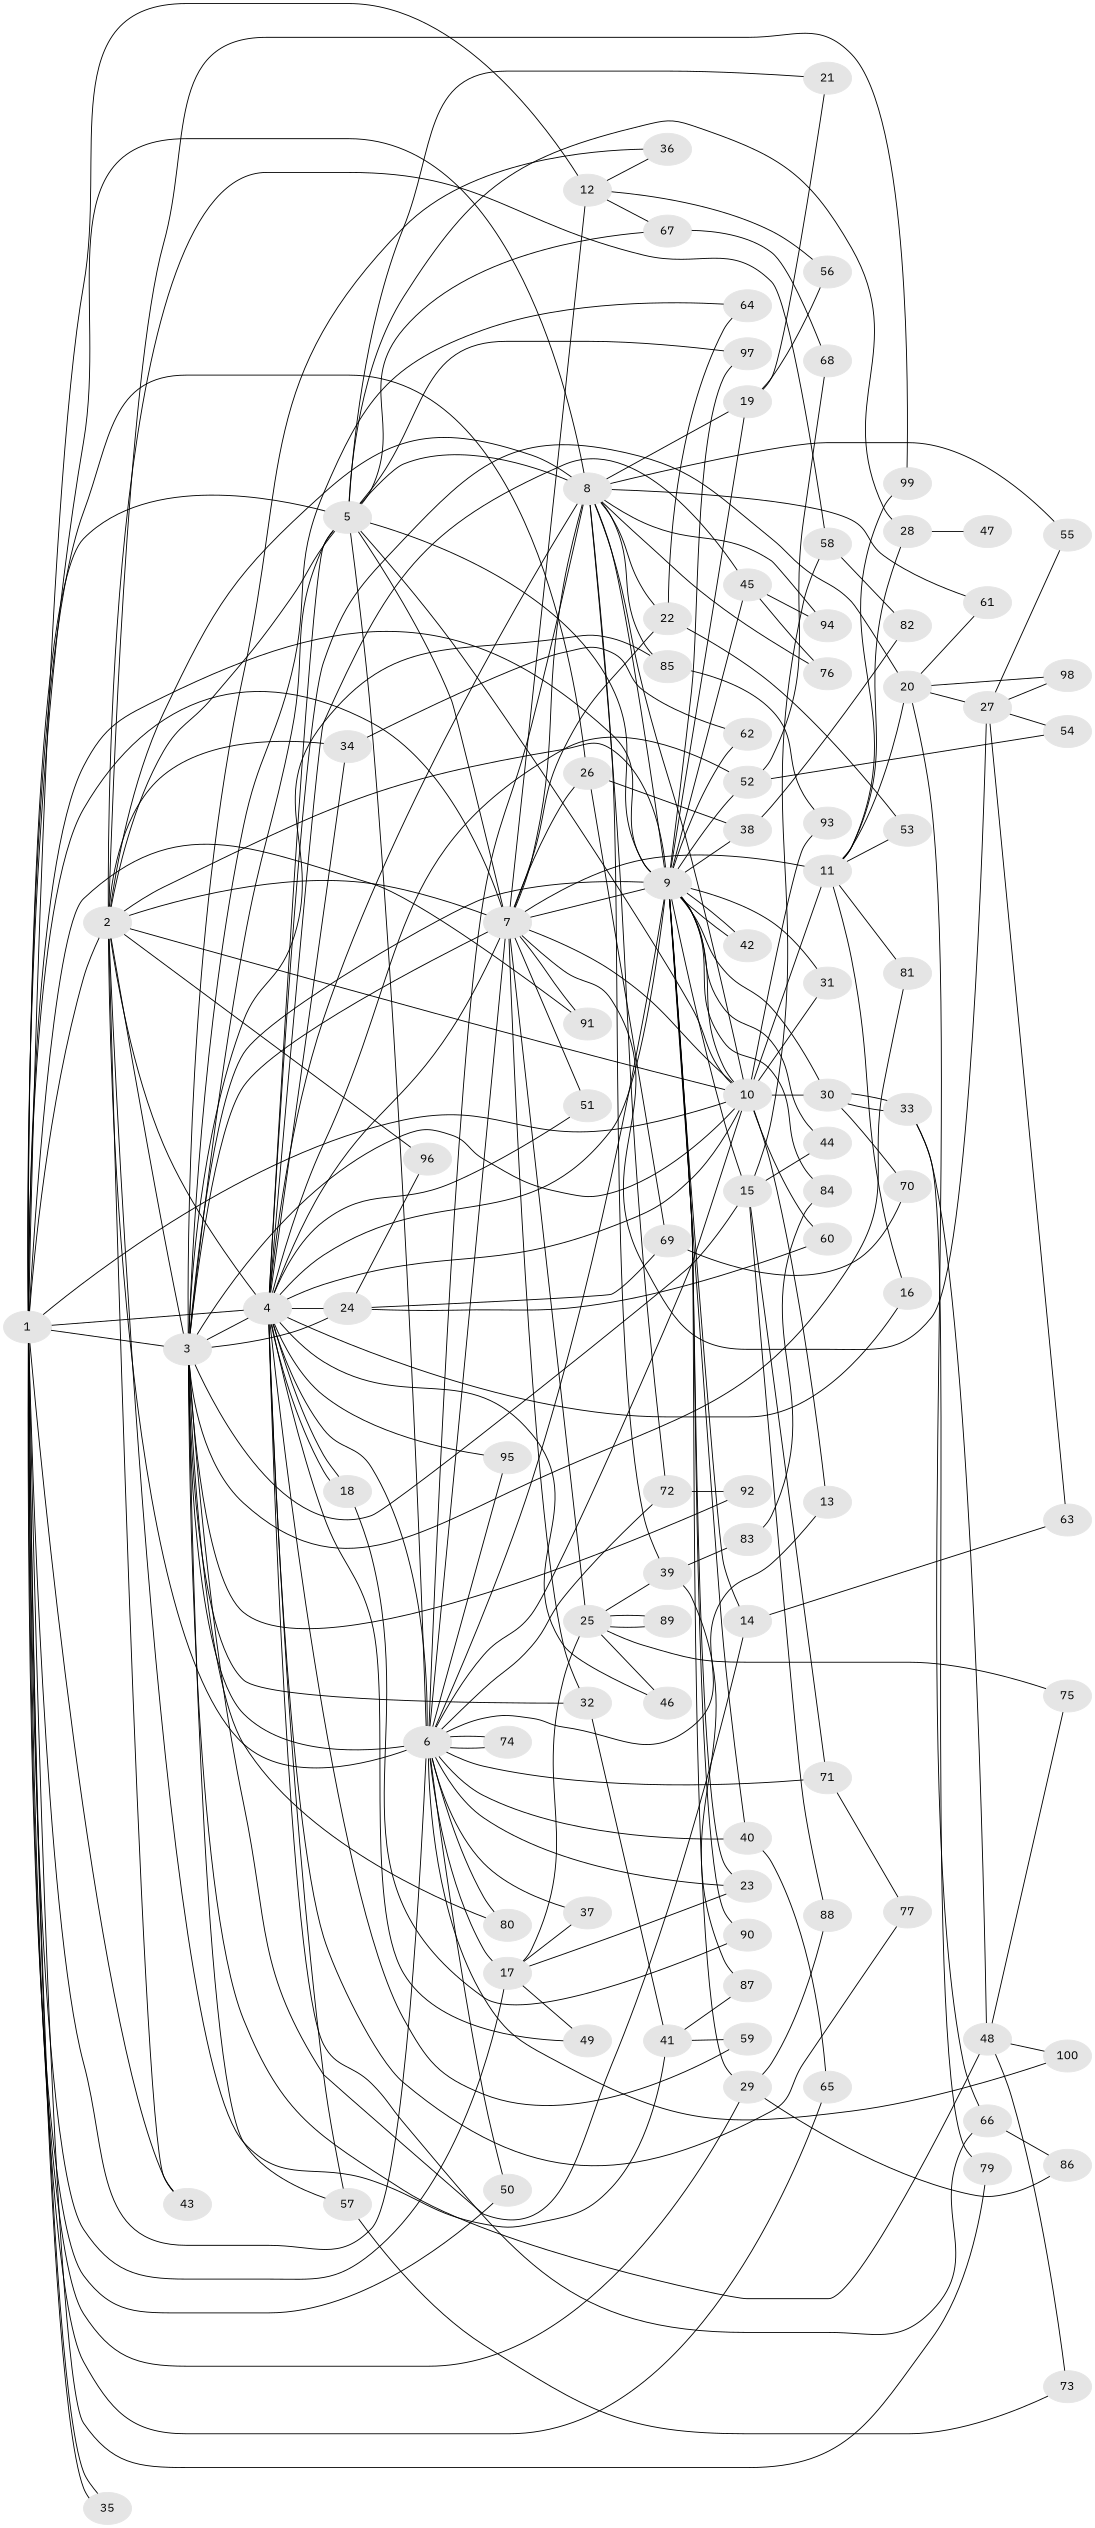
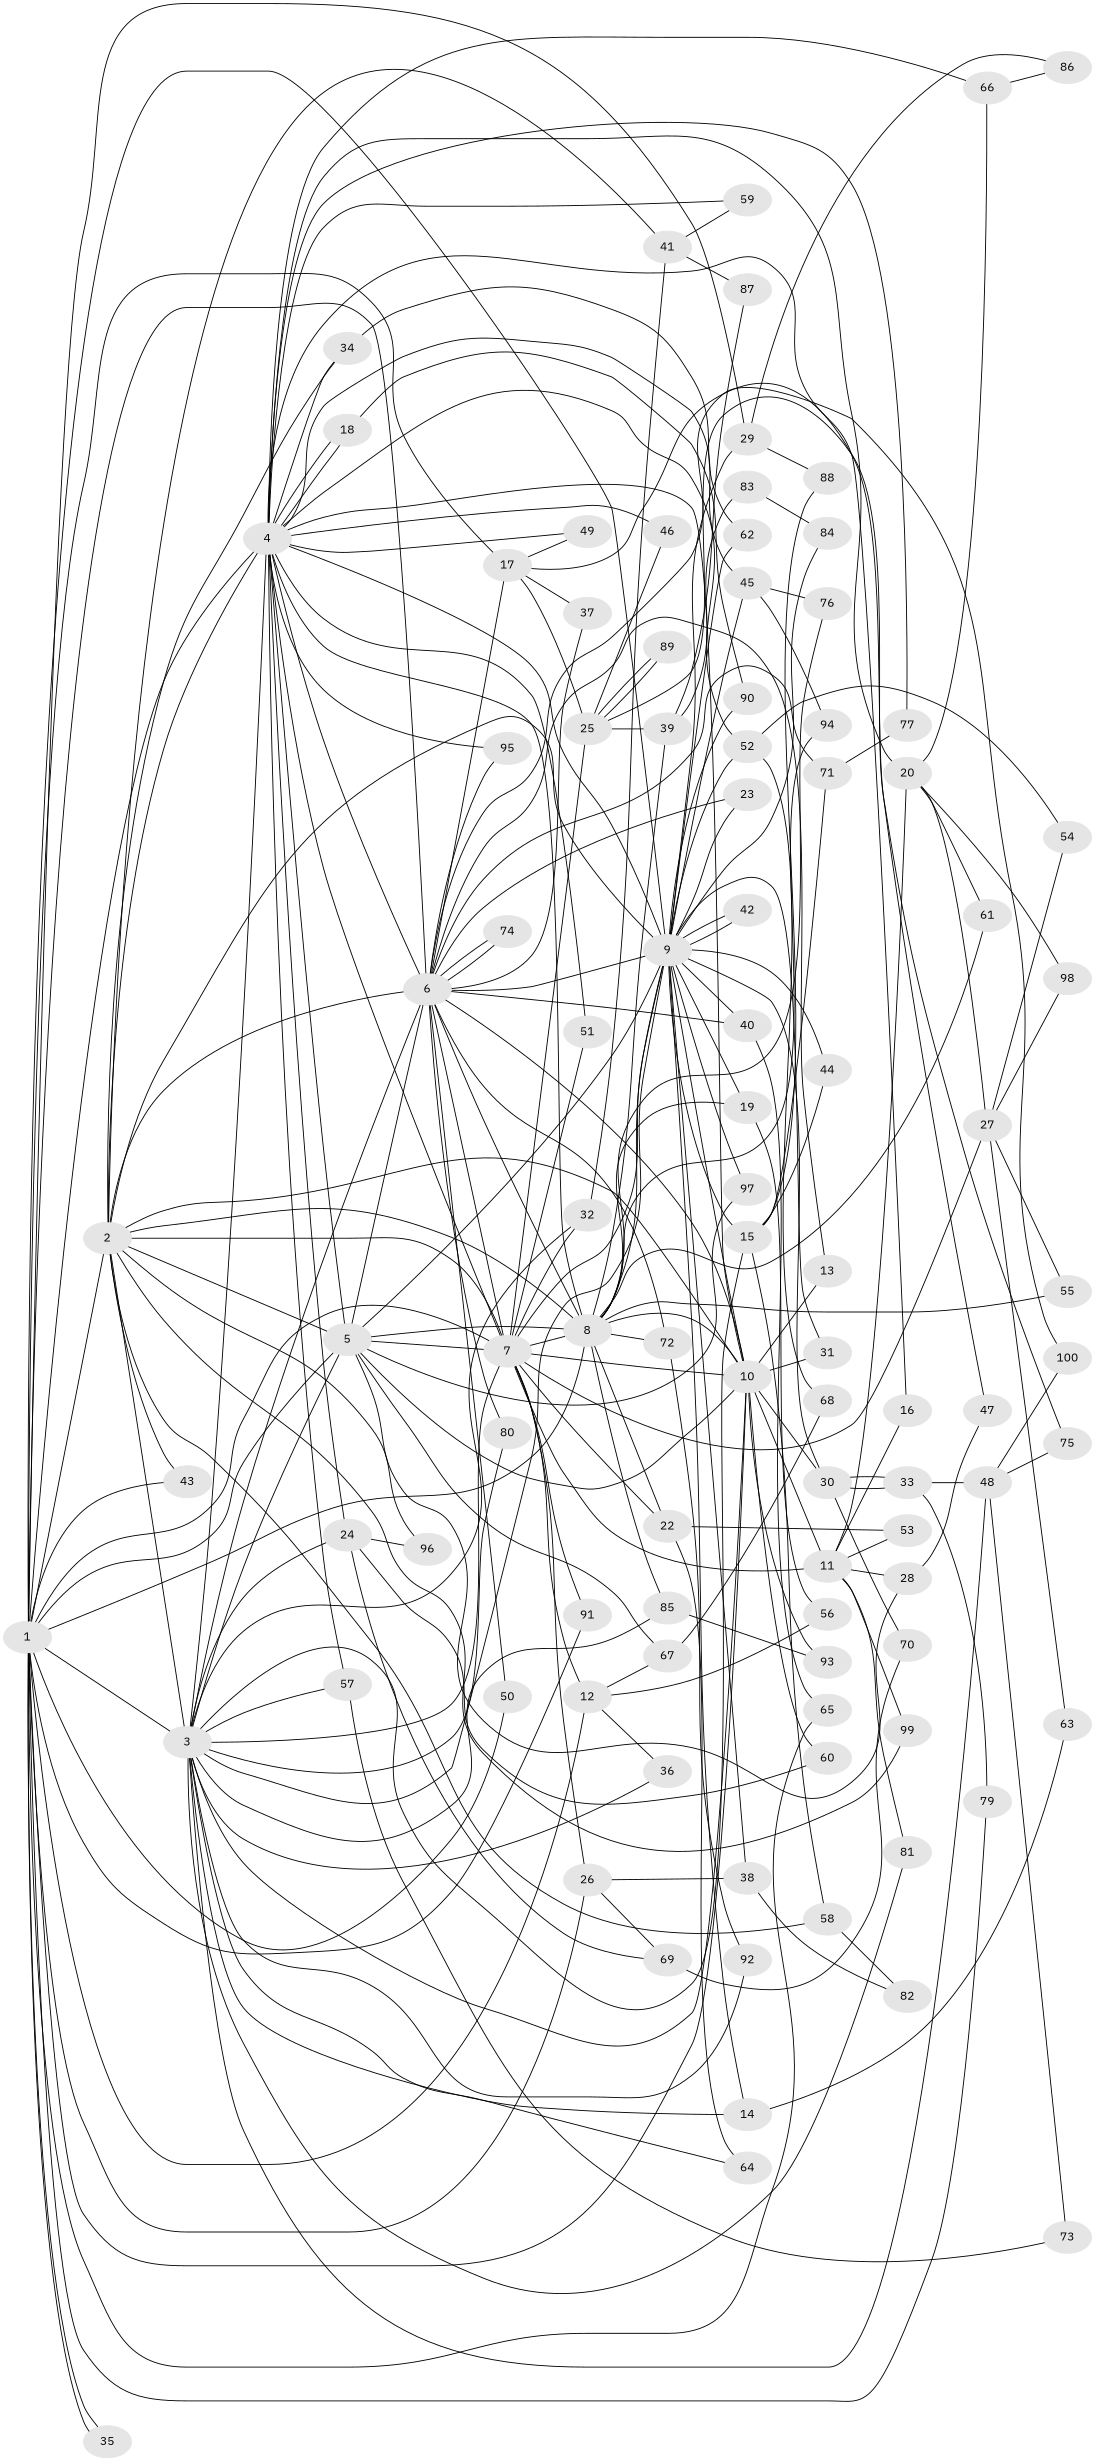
(828, 78) -> none
(628, 1931) -> (911, 983)
